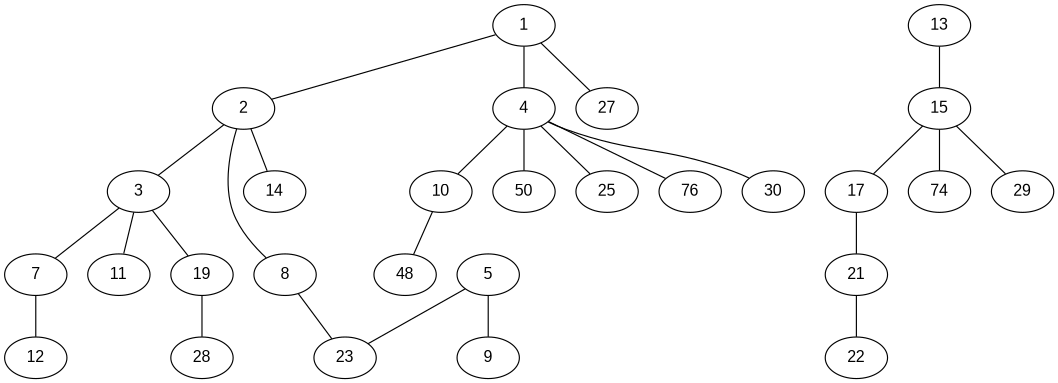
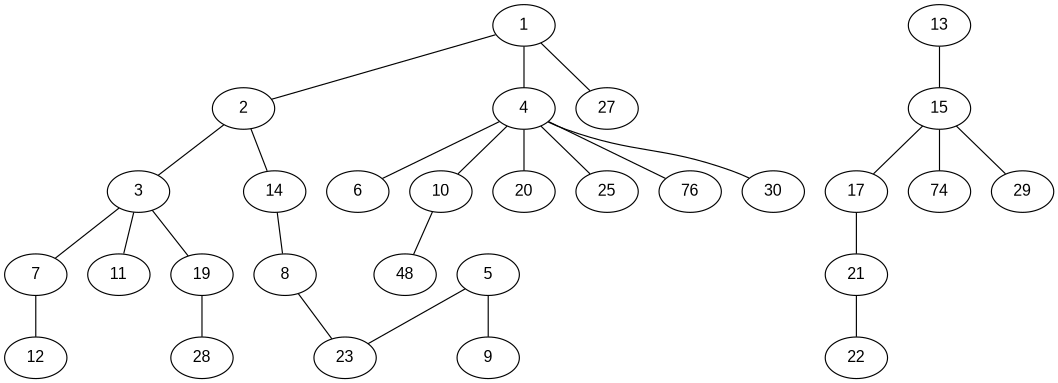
none -> (358, 192)
(524, 192) -> (524, 192)
(230, 199) -> (280, 233)
